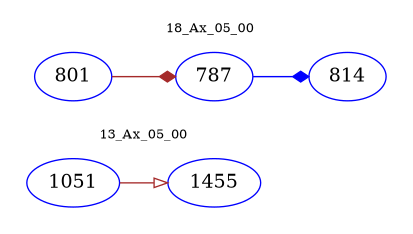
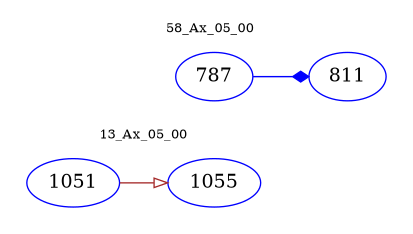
(210, 29) -> (210, 29)
(73, 77) -> none
(348, 77) -> (348, 77)
(214, 183) -> (214, 183)
